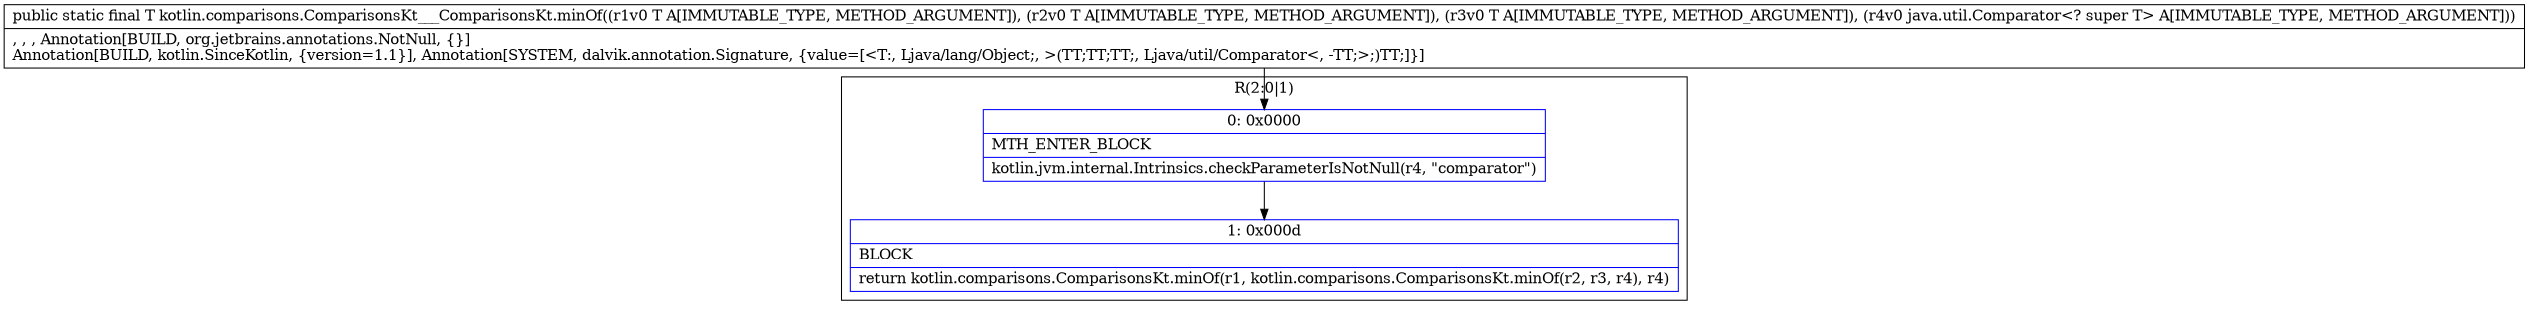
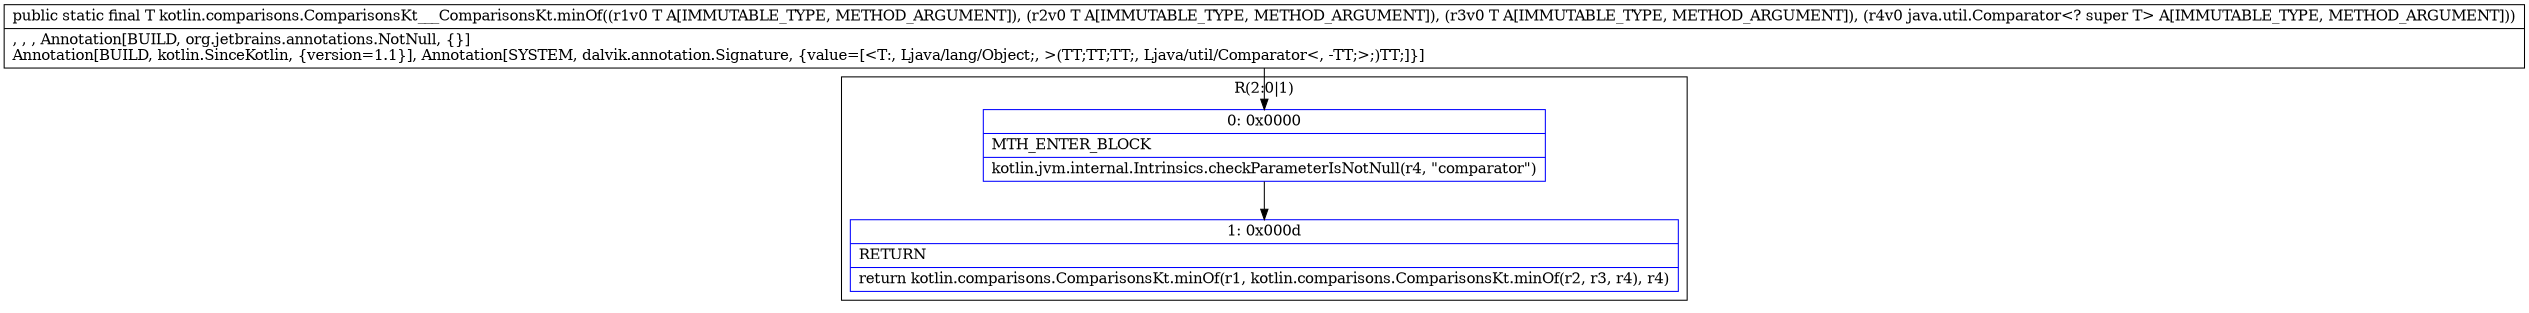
(886, 255) -> (892, 255)
